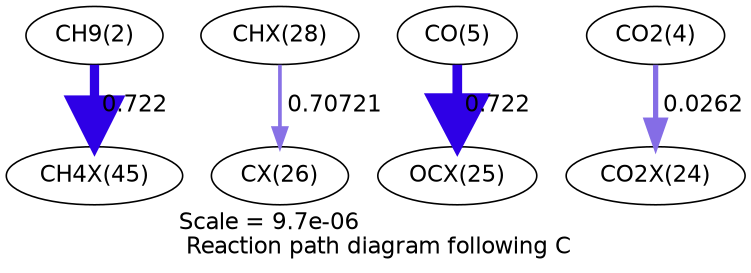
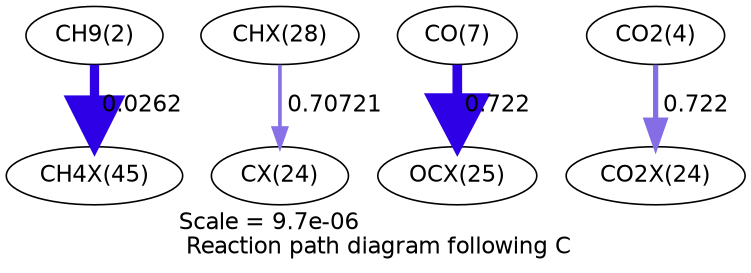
(457, 35) -> (457, 35)
(132, 106) -> (139, 106)
(700, 106) -> (693, 106)
(280, 176) -> (280, 176)
